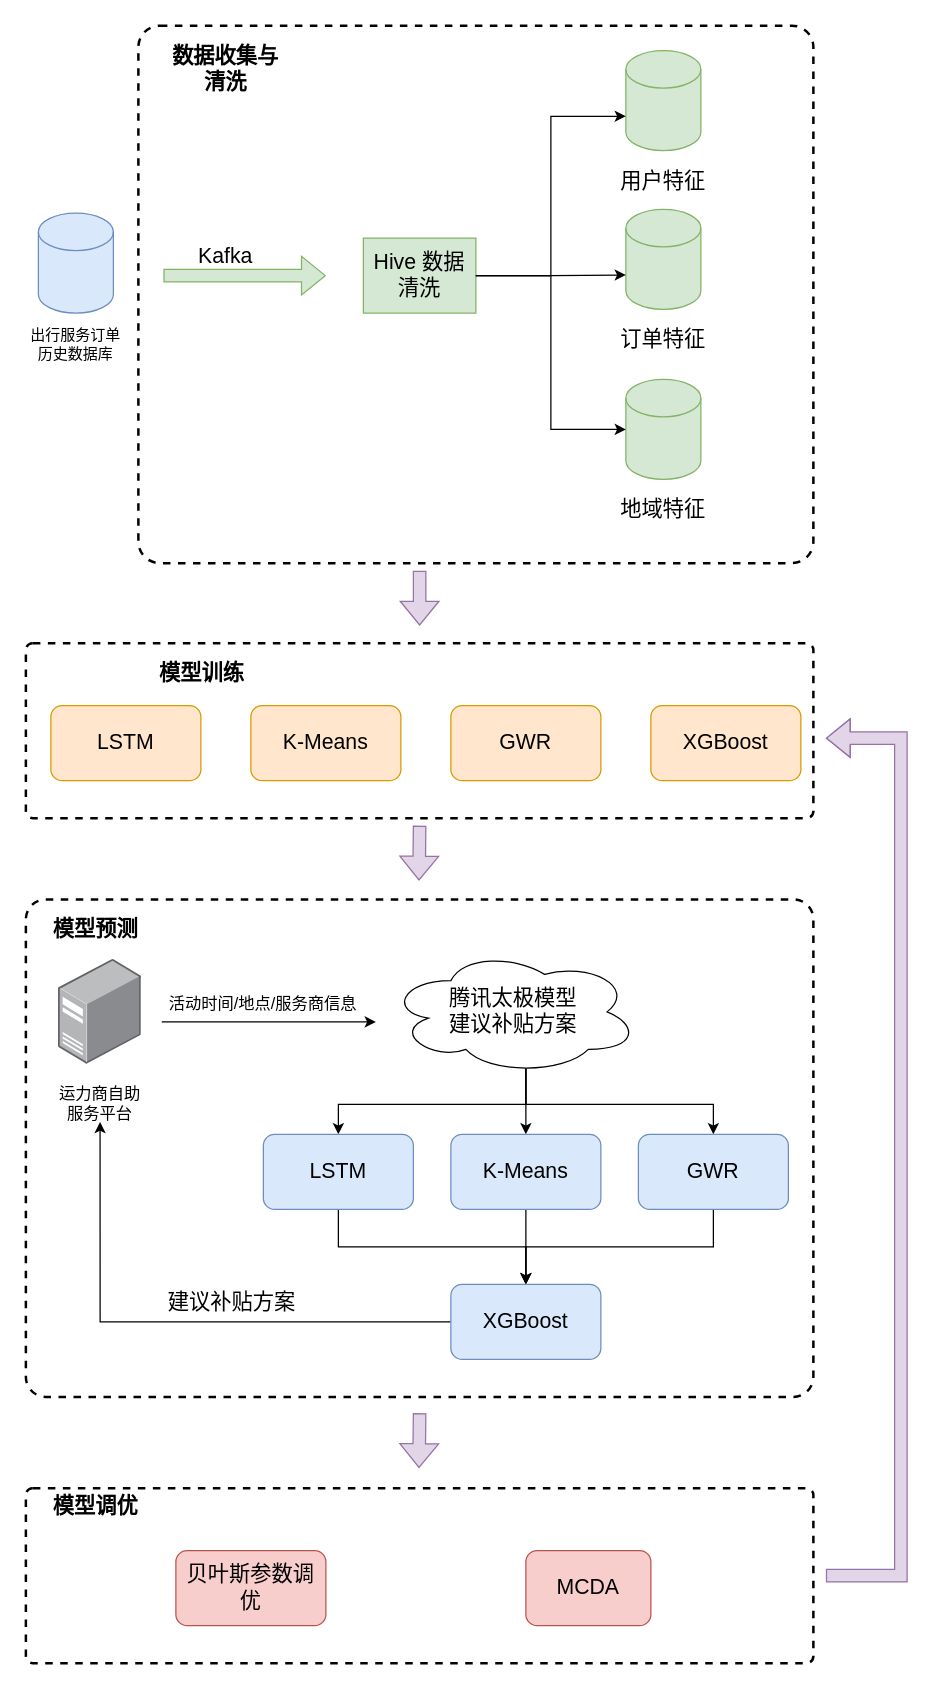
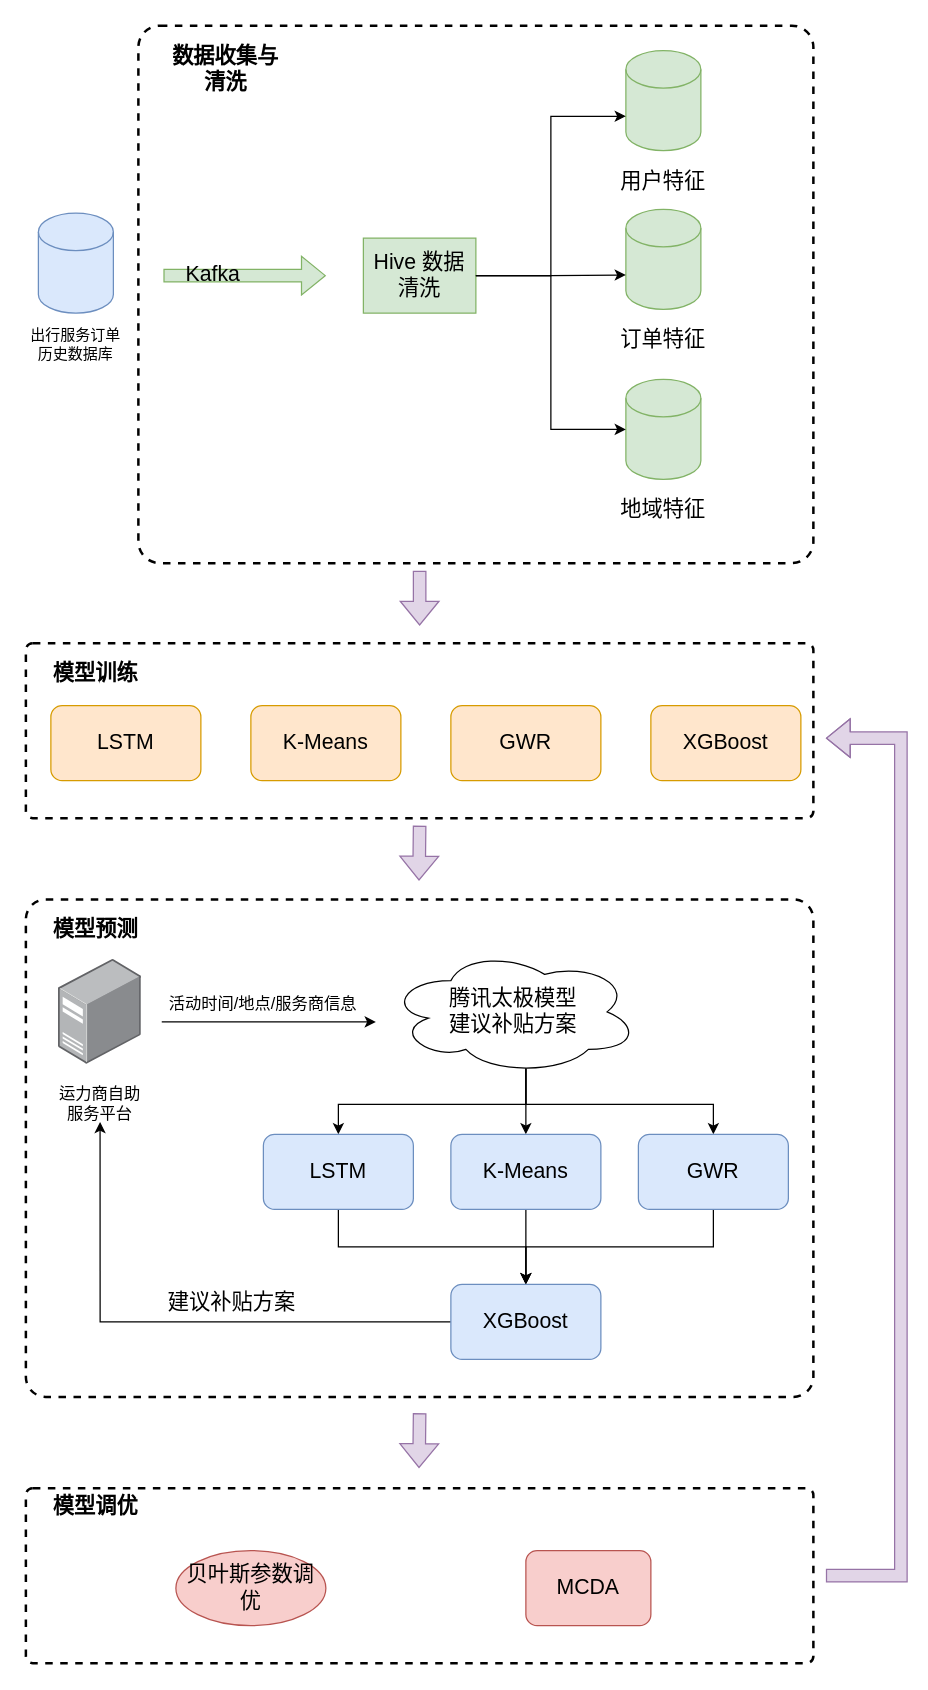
(226, 257) -> (213, 276)
(219, 674) -> (113, 674)
(251, 1588) -> (251, 1588)
